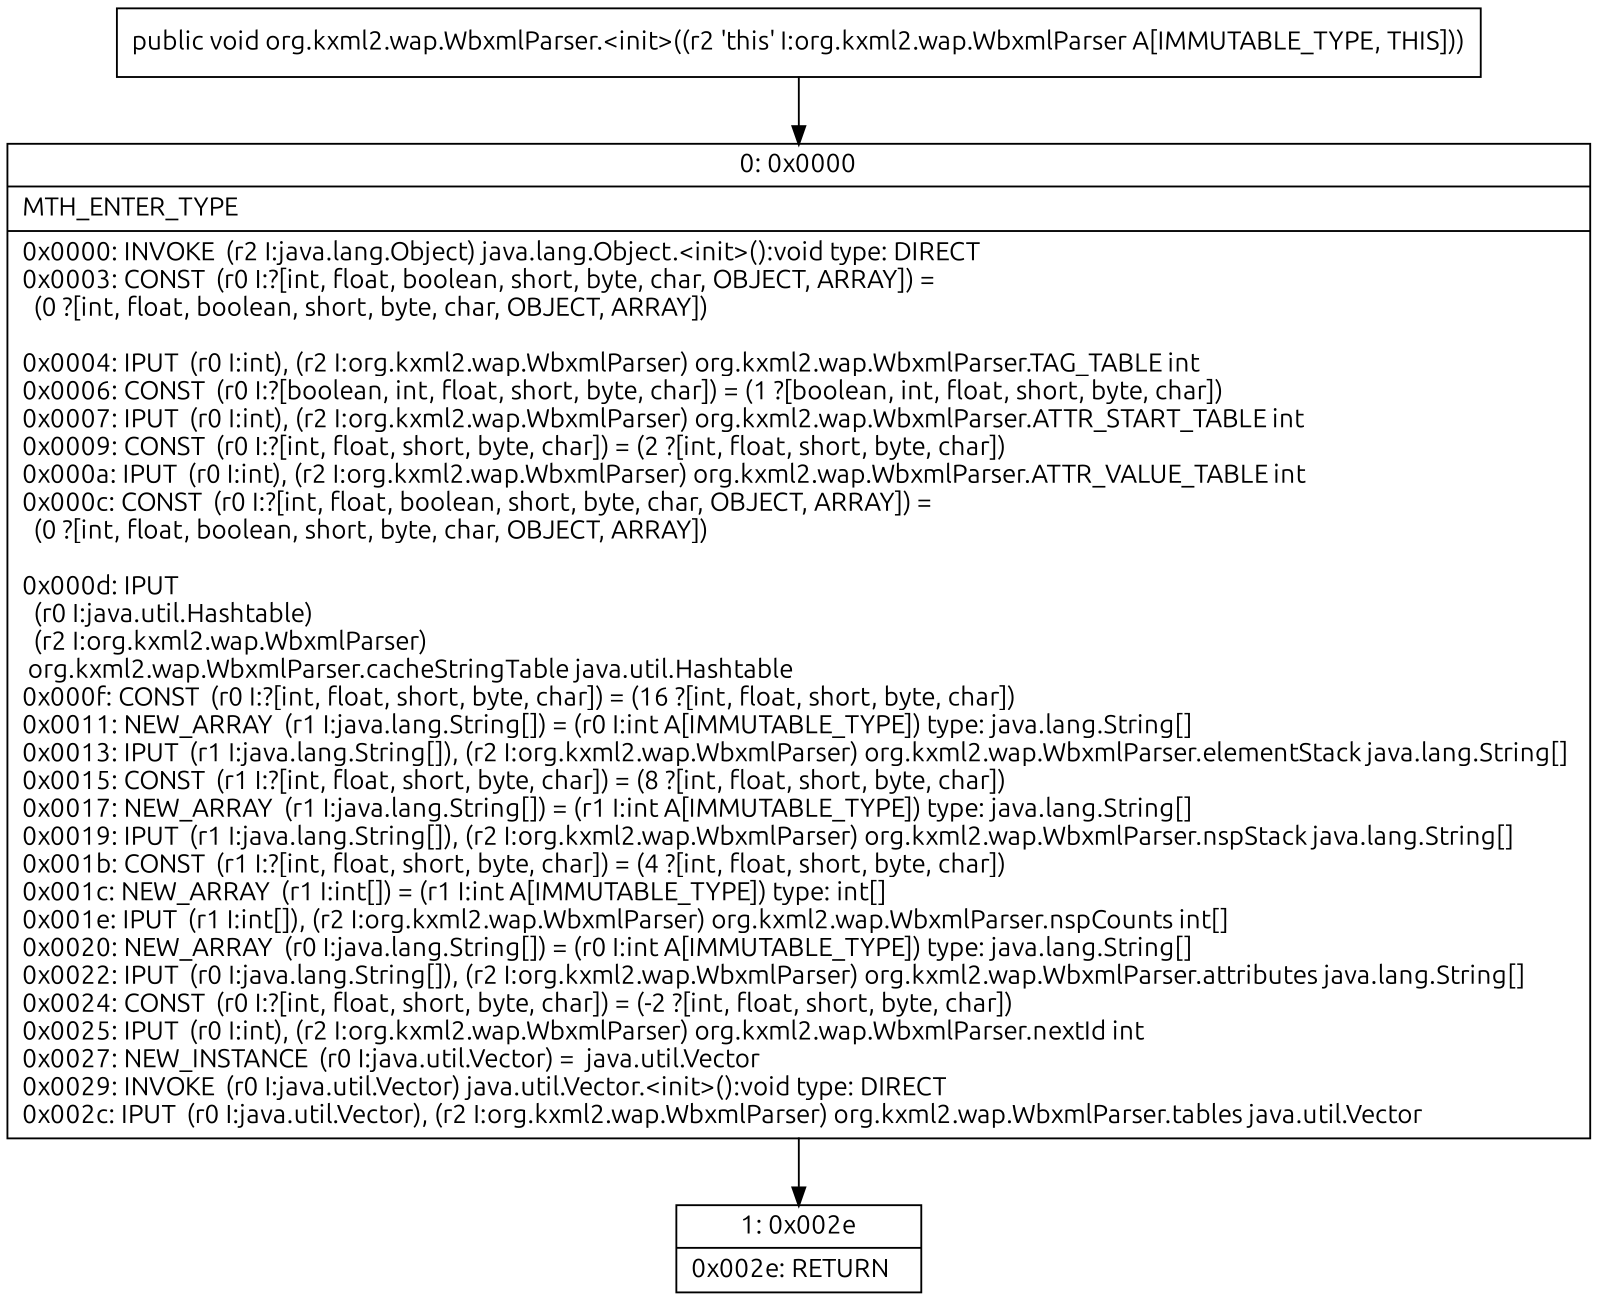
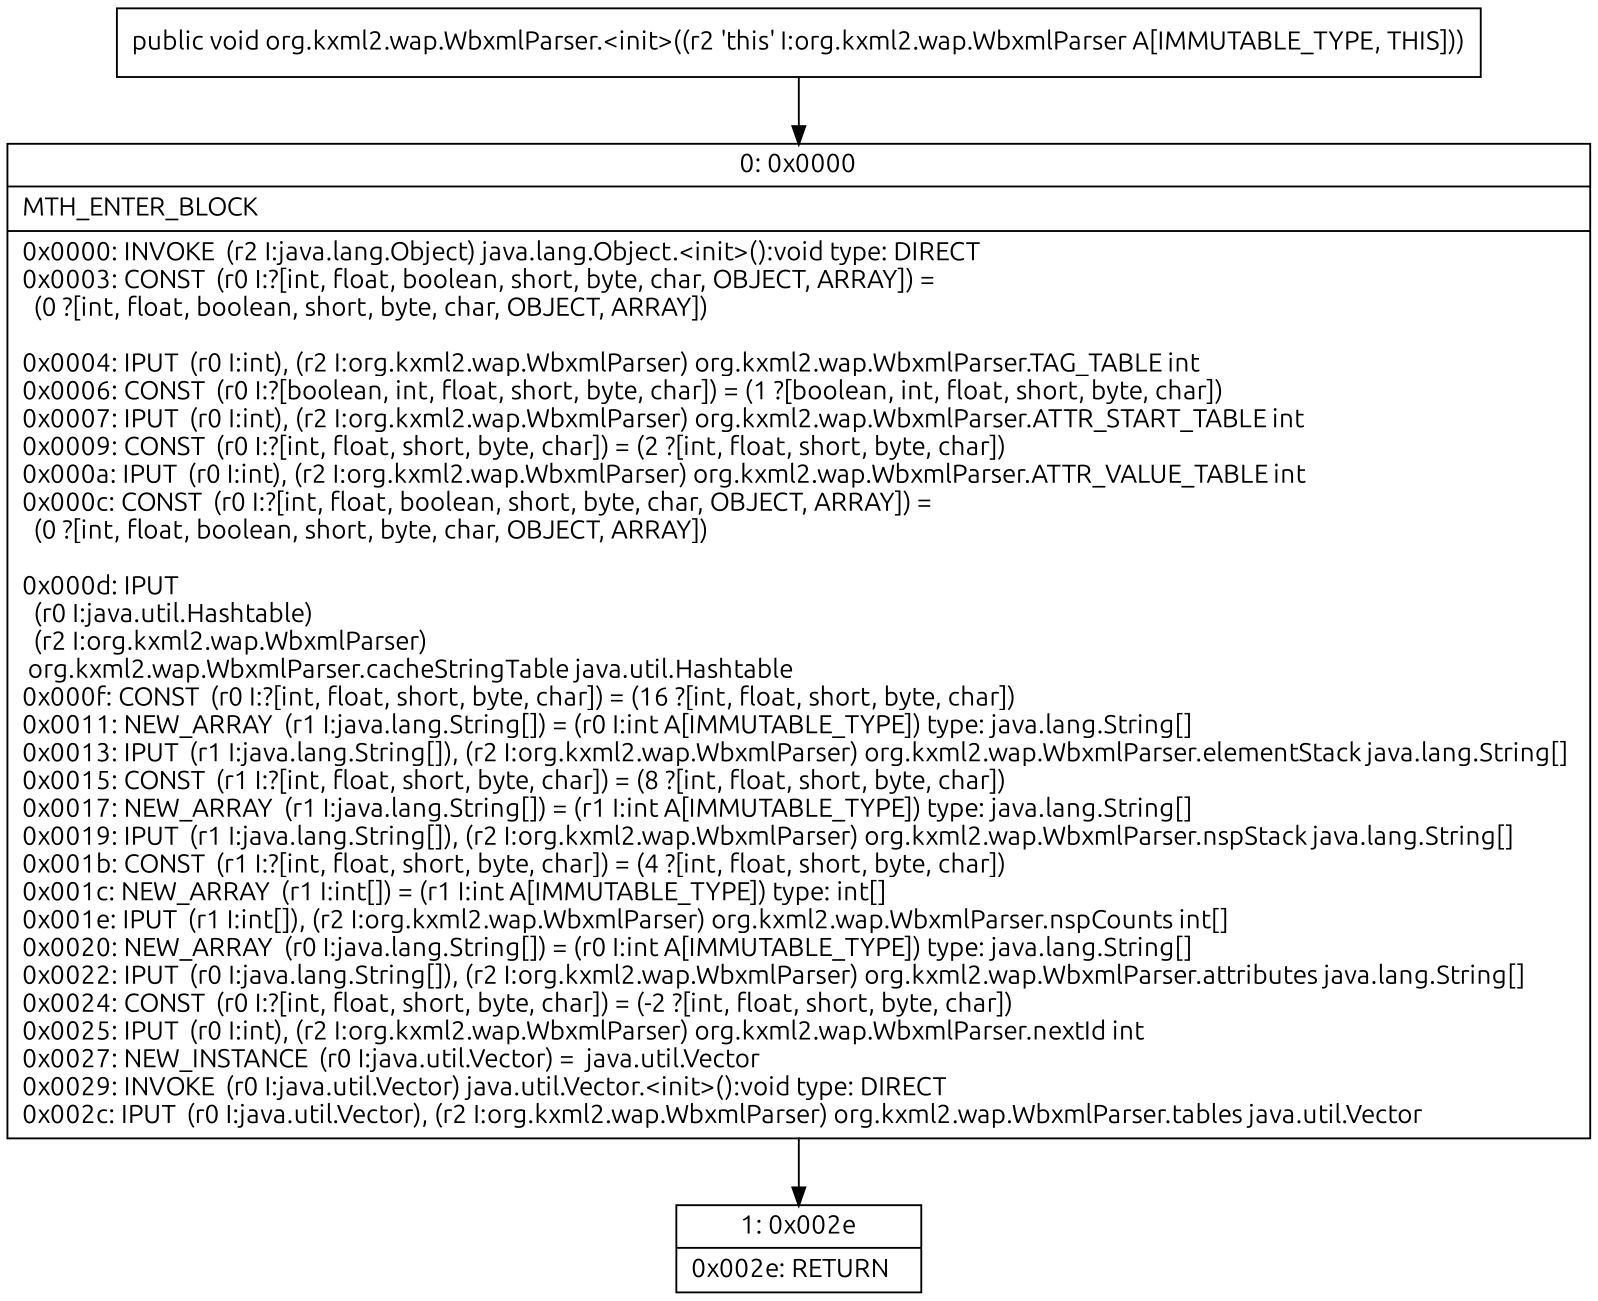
(131, 208) -> (140, 208)
